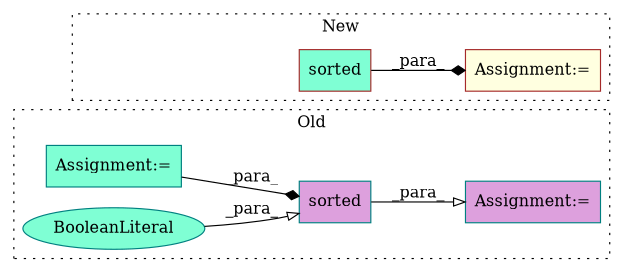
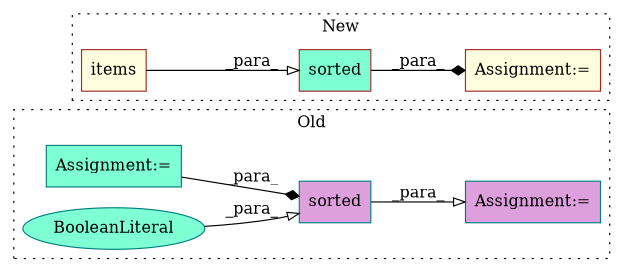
none -> (114, 70)
